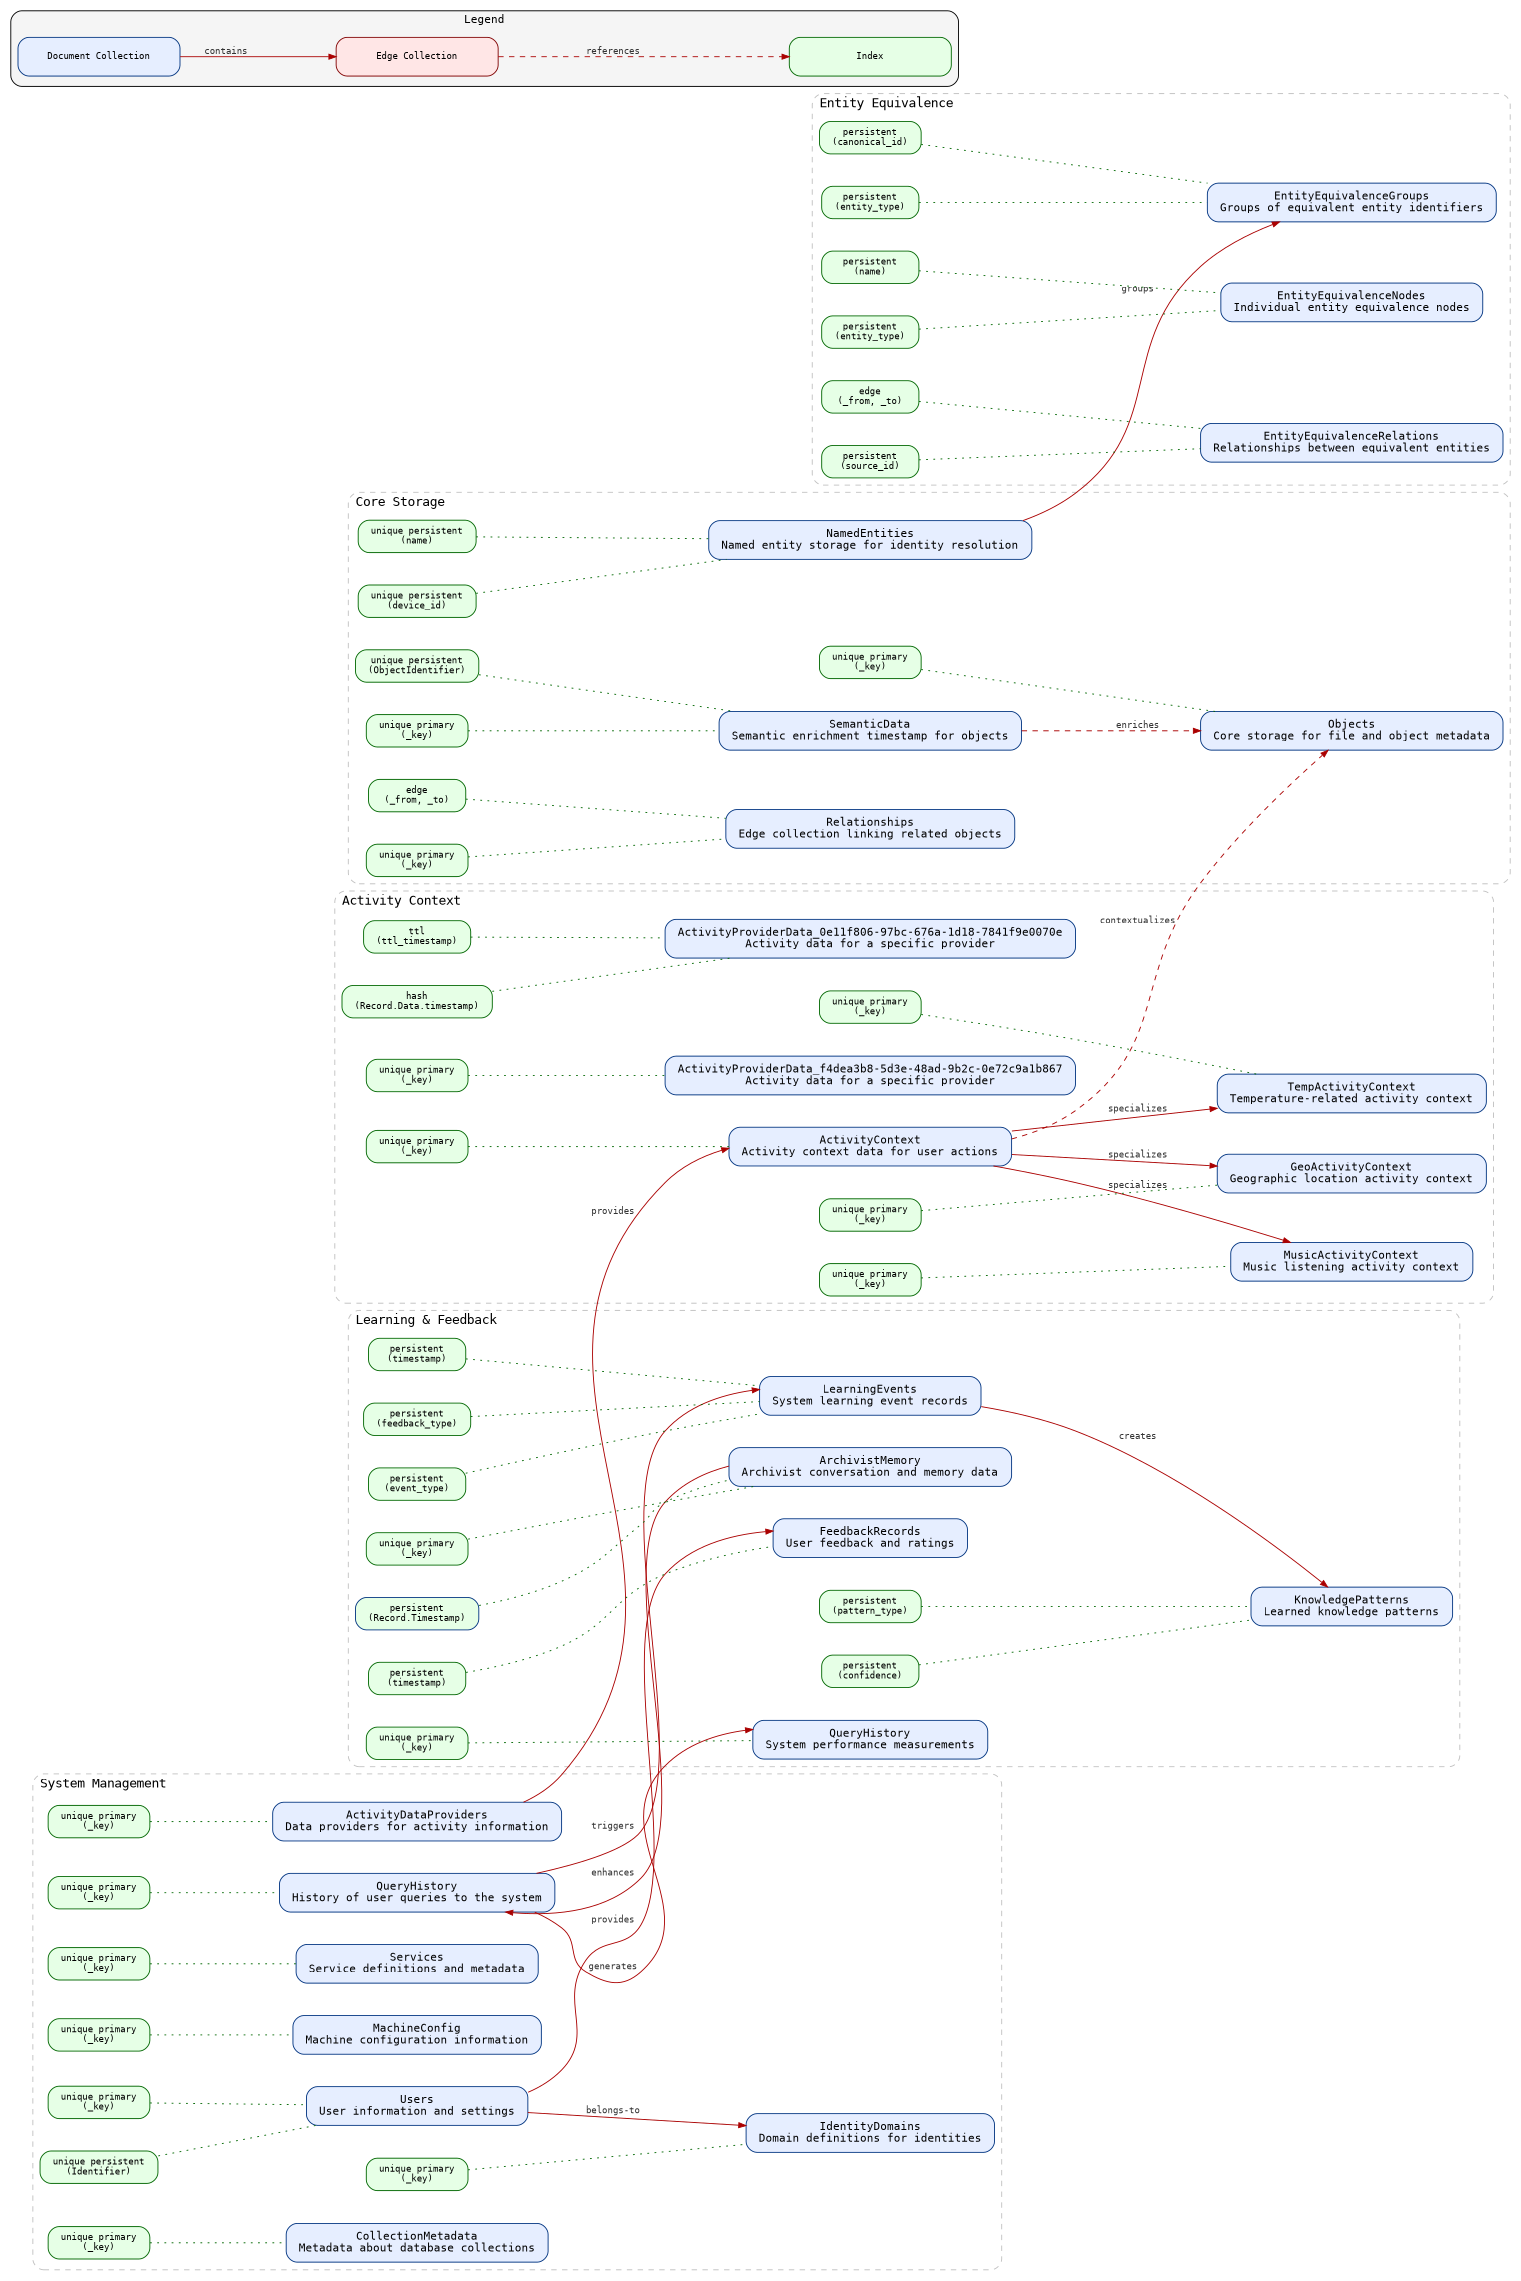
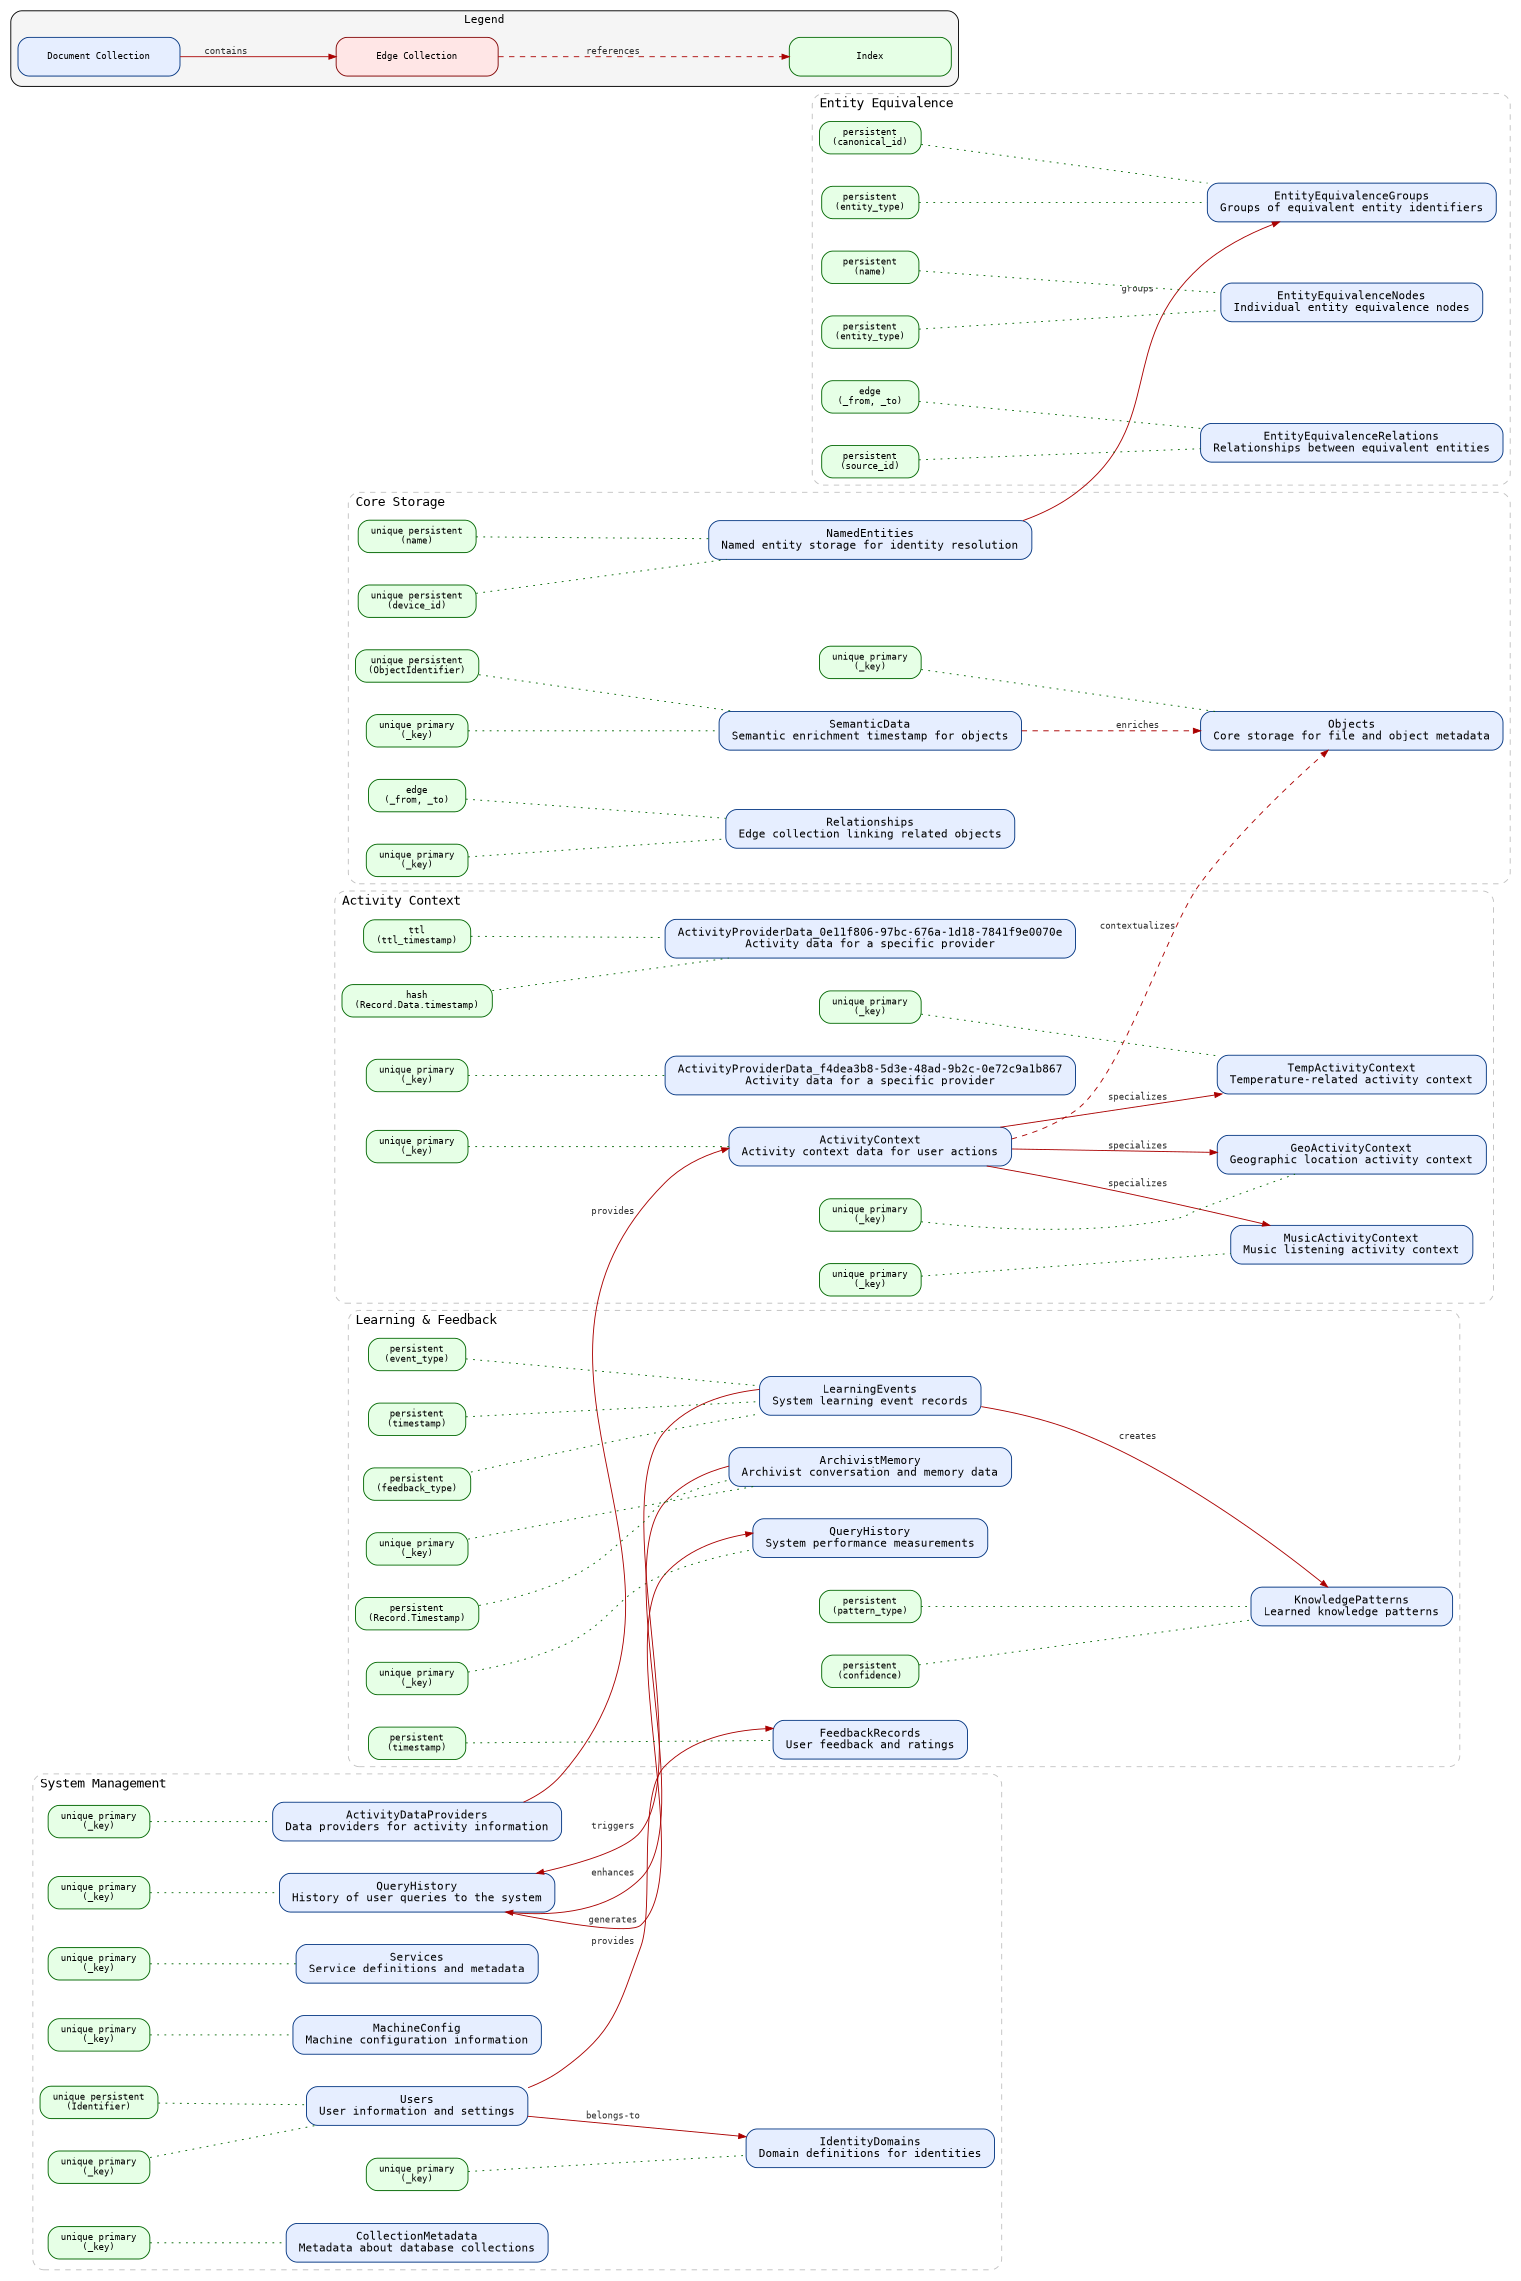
(645, 1531) -> (646, 1492)
(417, 1614) -> (417, 1614)
